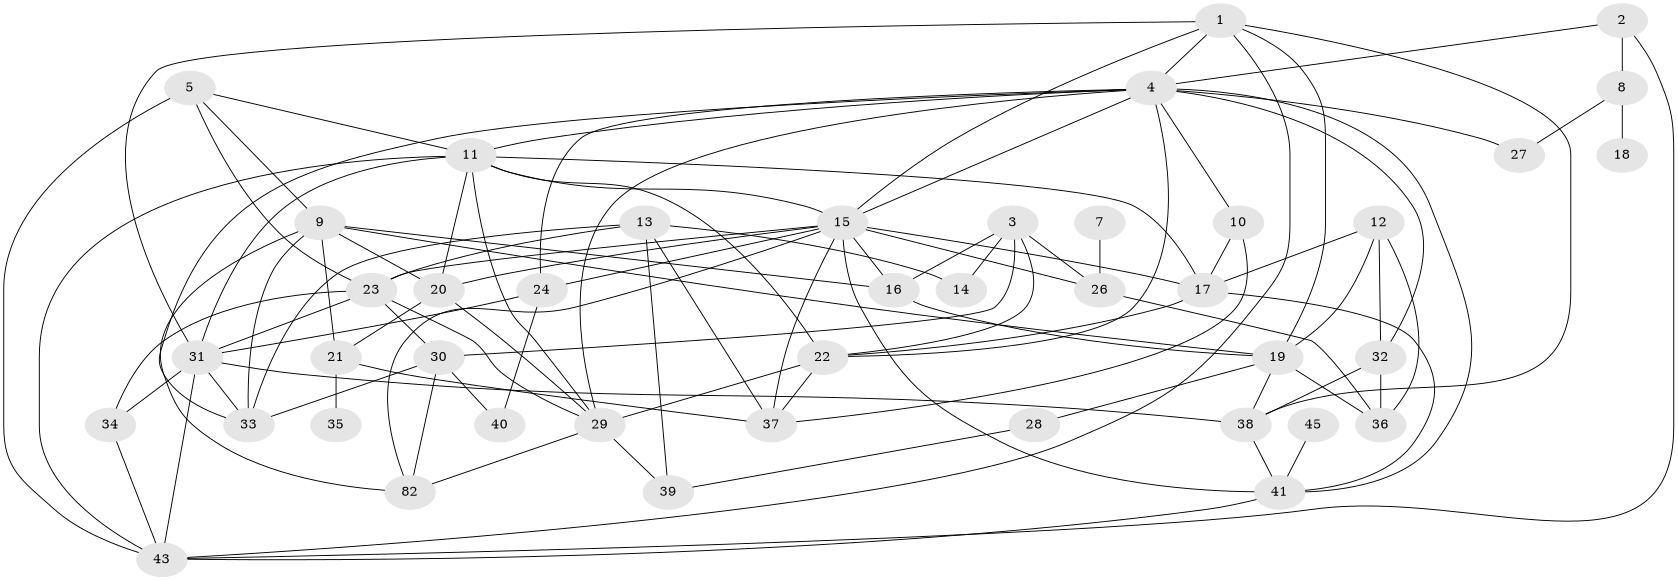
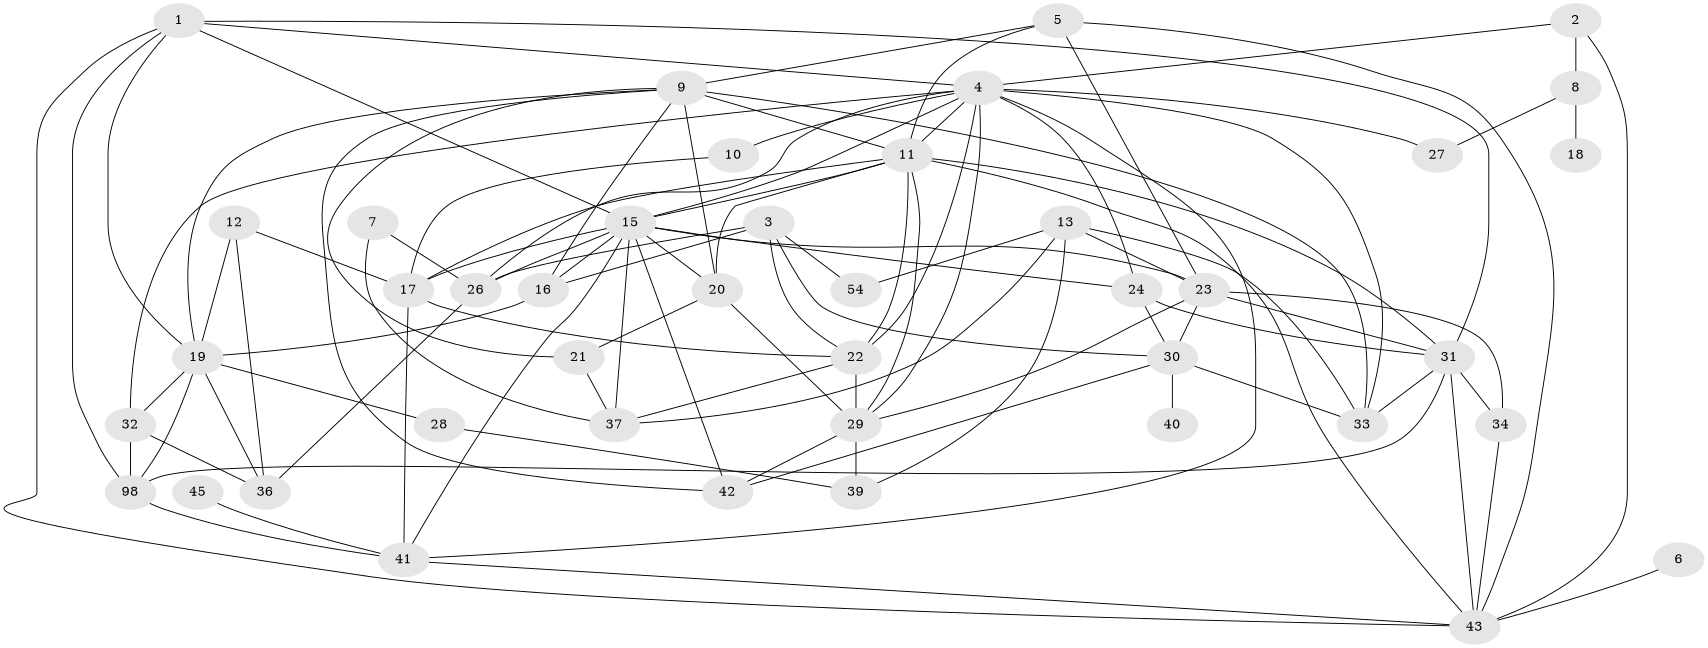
none -> (795, 122)
none -> (724, 189)
(961, 290) -> (856, 290)
(1380, 290) -> (164, 391)
(519, 363) -> (1155, 324)
(1058, 381) -> (441, 368)
(336, 425) -> none
(1246, 425) -> (130, 492)
(410, 492) -> (728, 492)
none -> (1679, 560)
